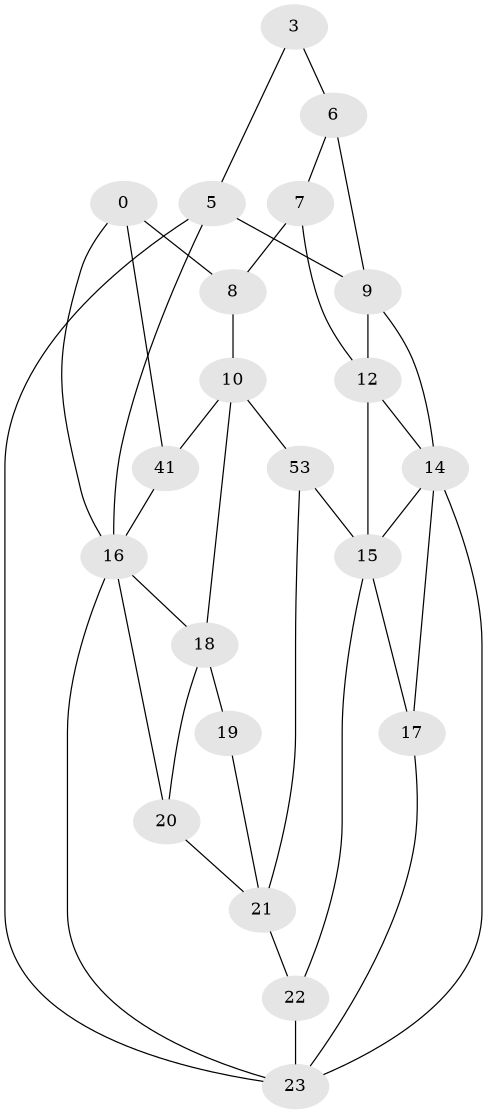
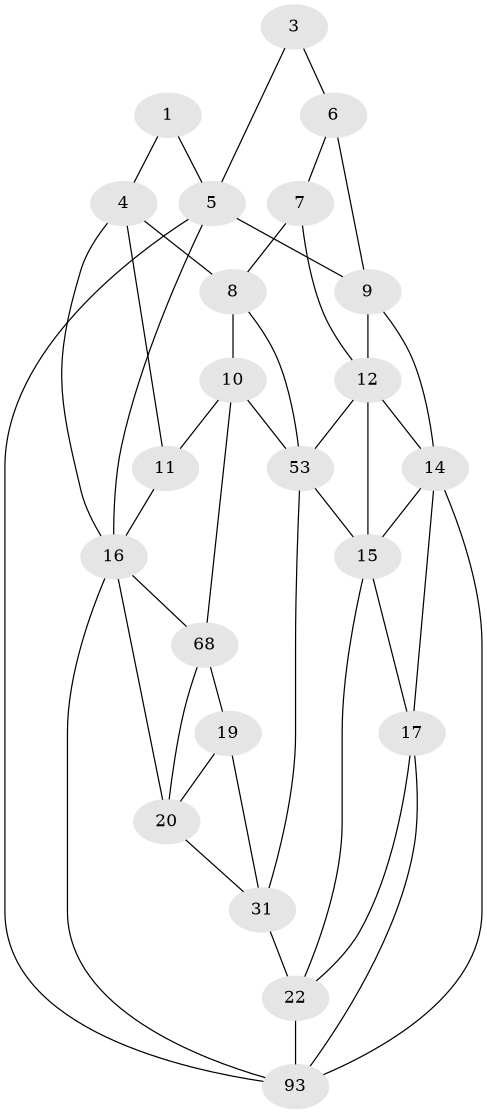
none -> (168, 115)
(124, 204) -> (124, 204)
none -> (283, 375)
none -> (334, 424)
(166, 468) -> (166, 468)
(205, 645) -> (205, 645)
none -> (197, 778)
none -> (383, 878)
(262, 910) -> (262, 910)
(296, 1087) -> (296, 1087)
